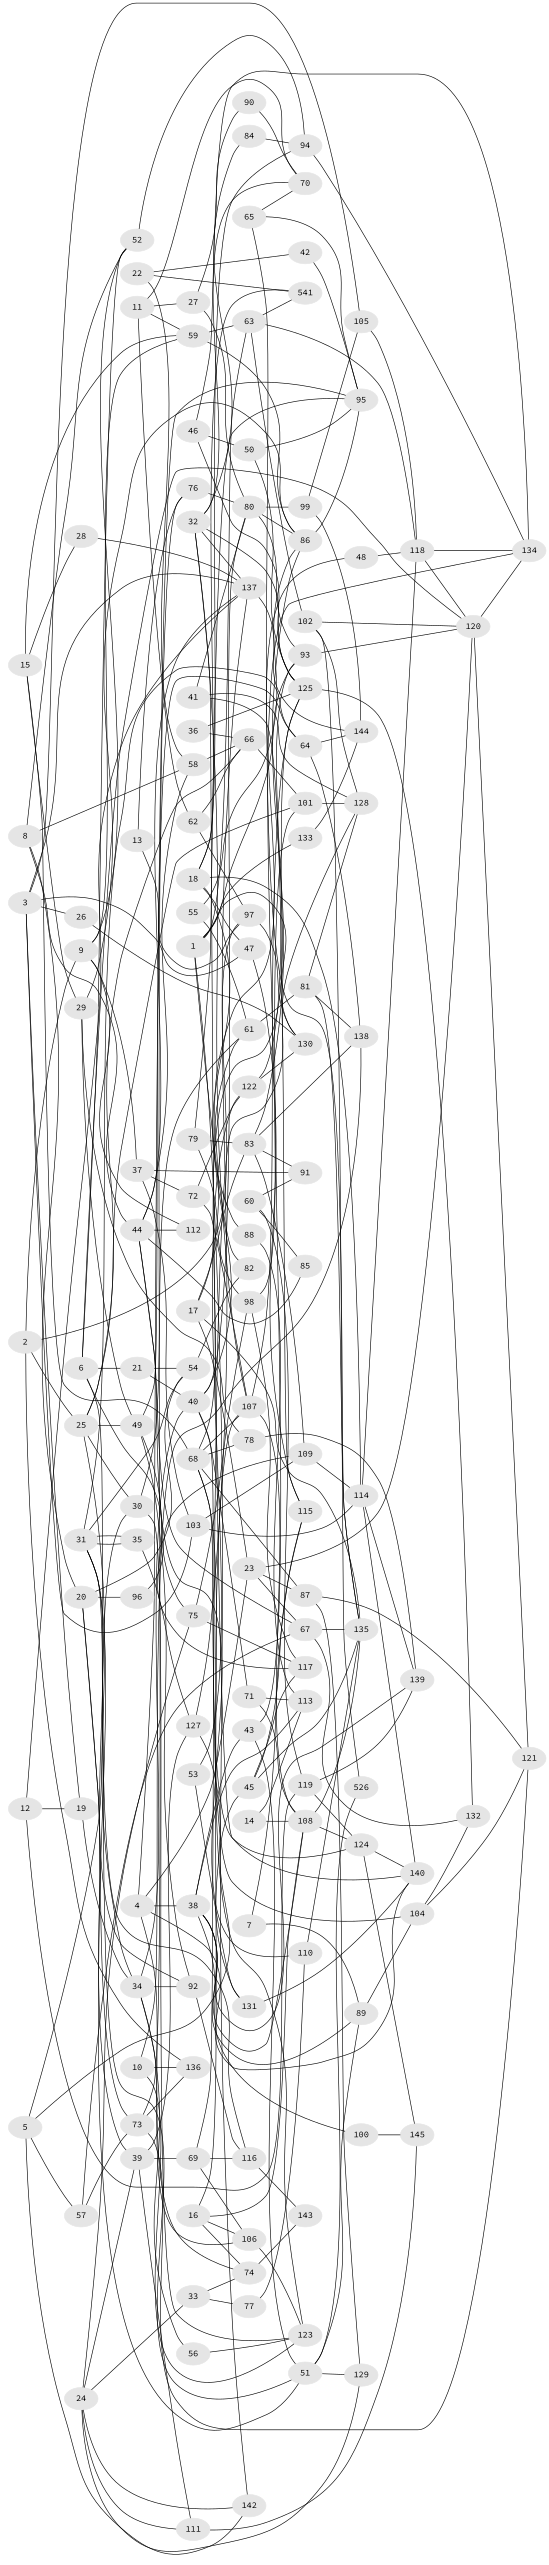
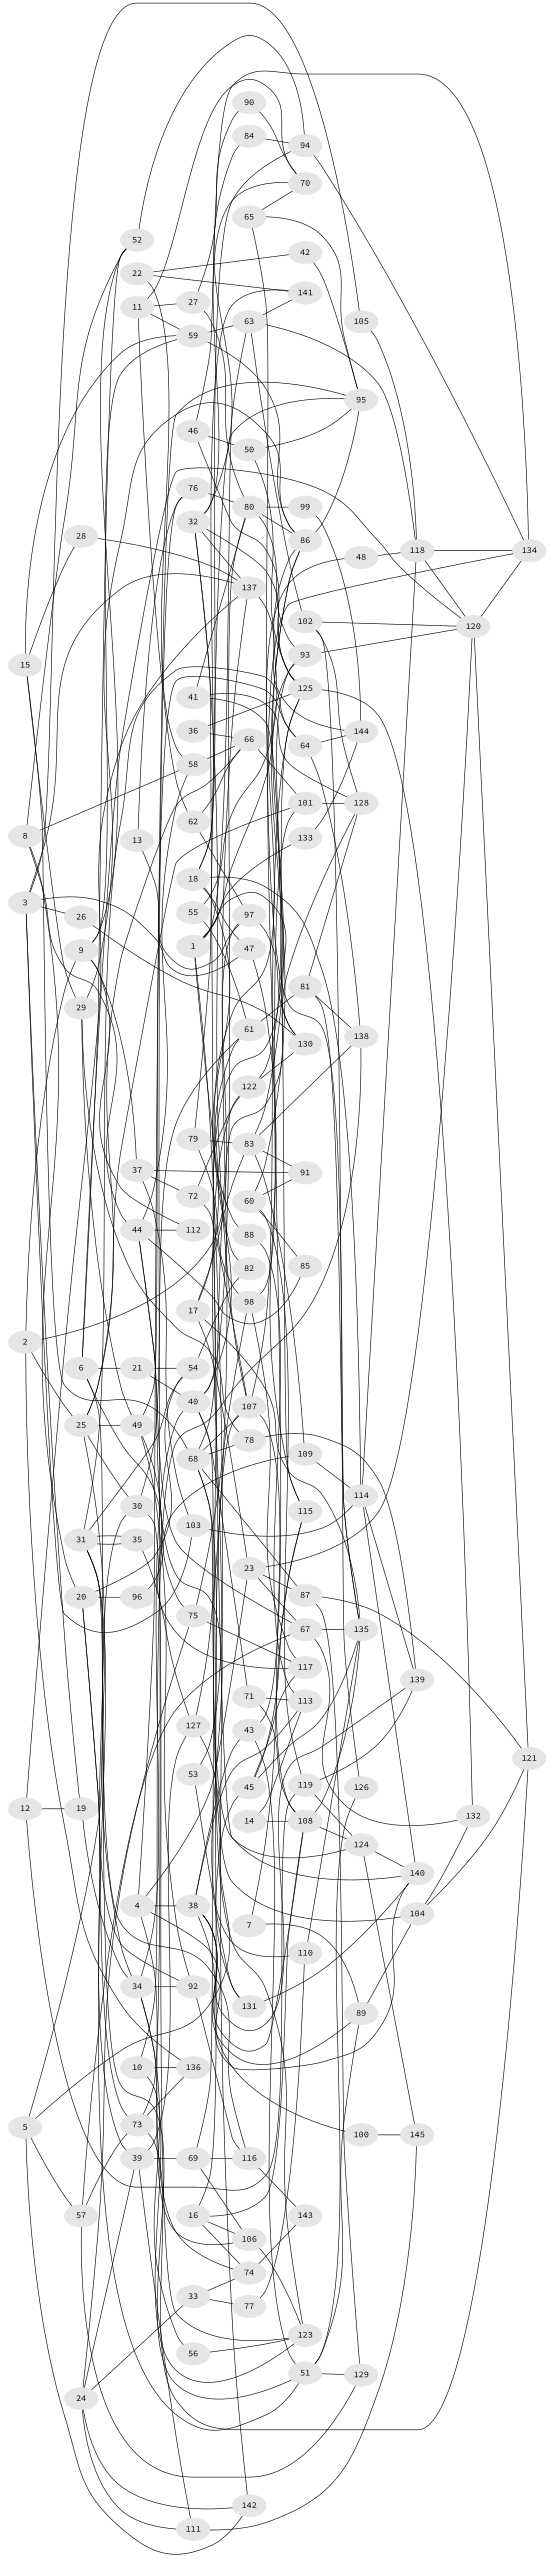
(305, 293) -> (305, 293)
(333, 414) -> none
(155, 830) -> none
none -> (278, 871)
(249, 1490) -> none
(361, 1788) -> (361, 1788)
(229, 2542) -> (148, 2461)
